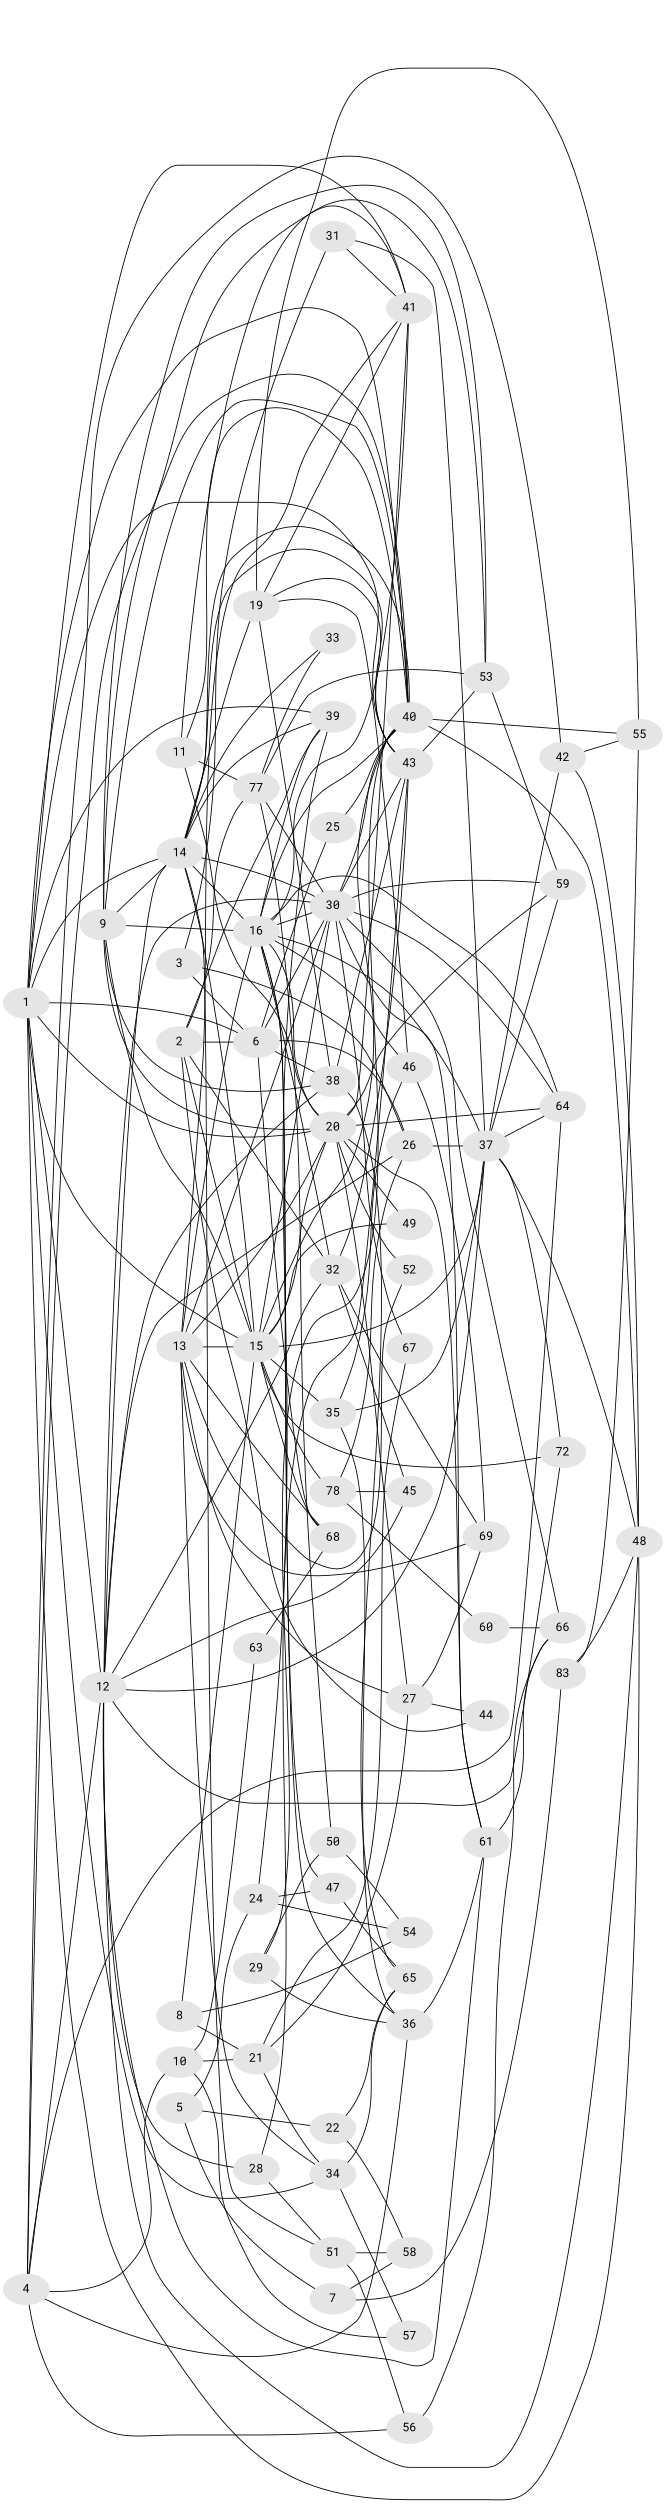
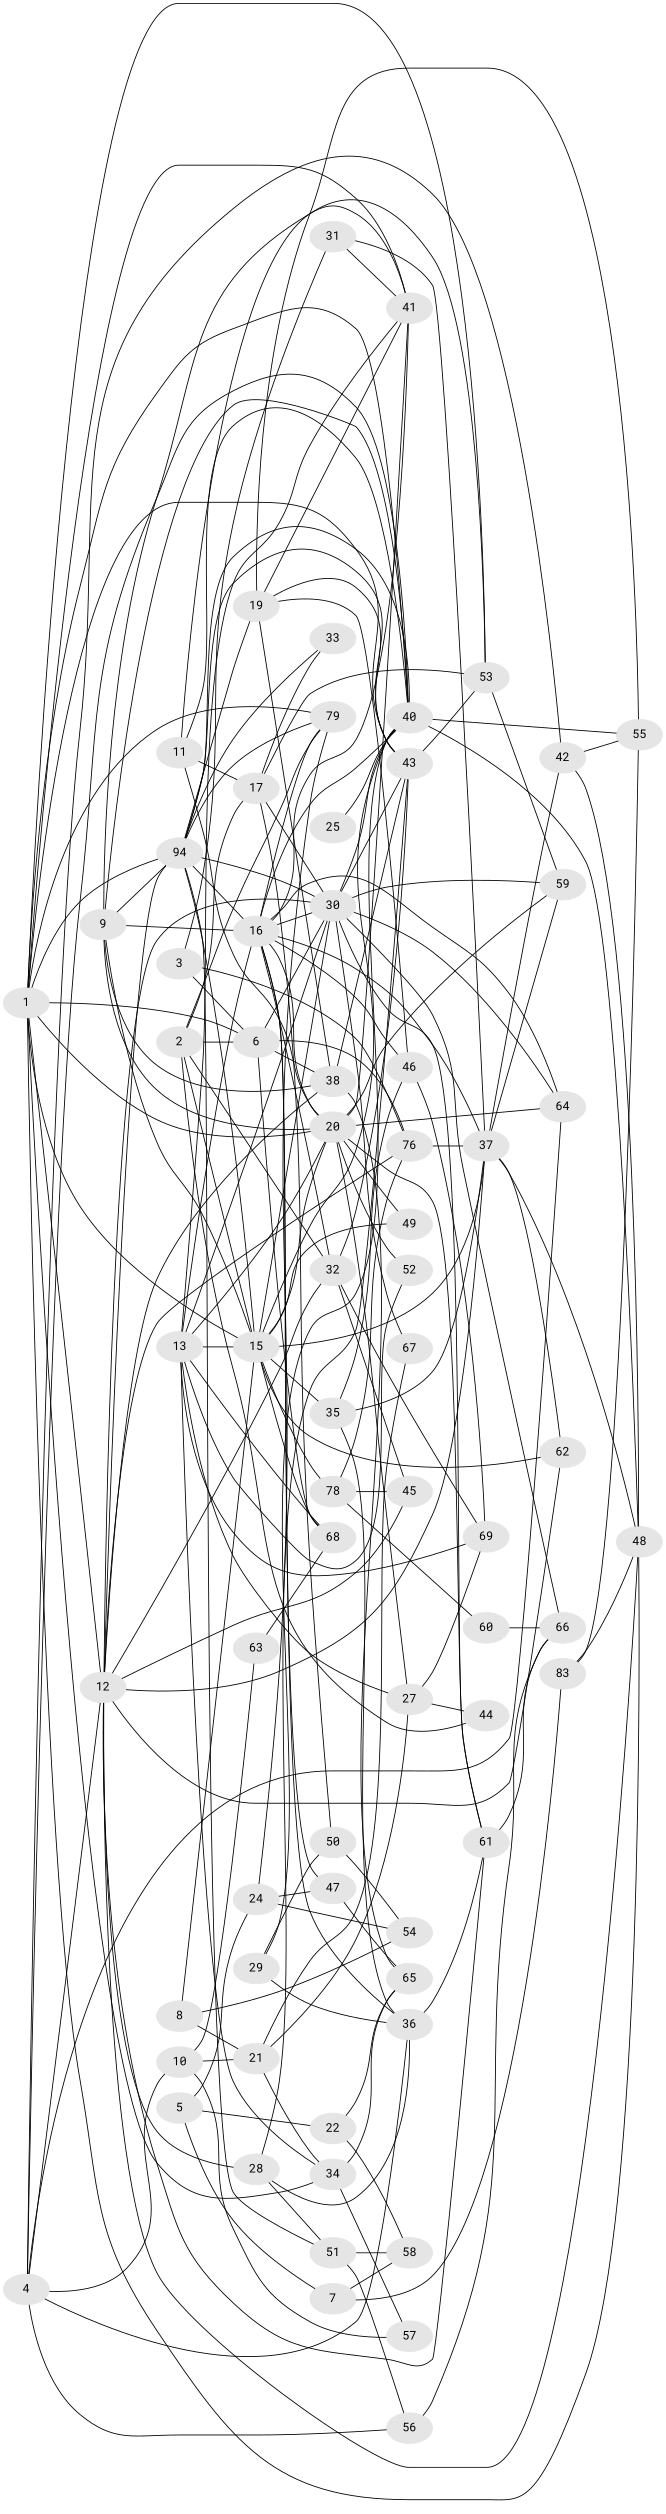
(223, 244) -> (136, 63)
(333, 717) -> (333, 717)
(256, 788) -> (256, 788)
(180, 853) -> (180, 853)
(278, 976) -> none
(525, 1126) -> none
(410, 1146) -> (410, 1146)
(563, 1452) -> (563, 1452)
none -> (382, 2167)
